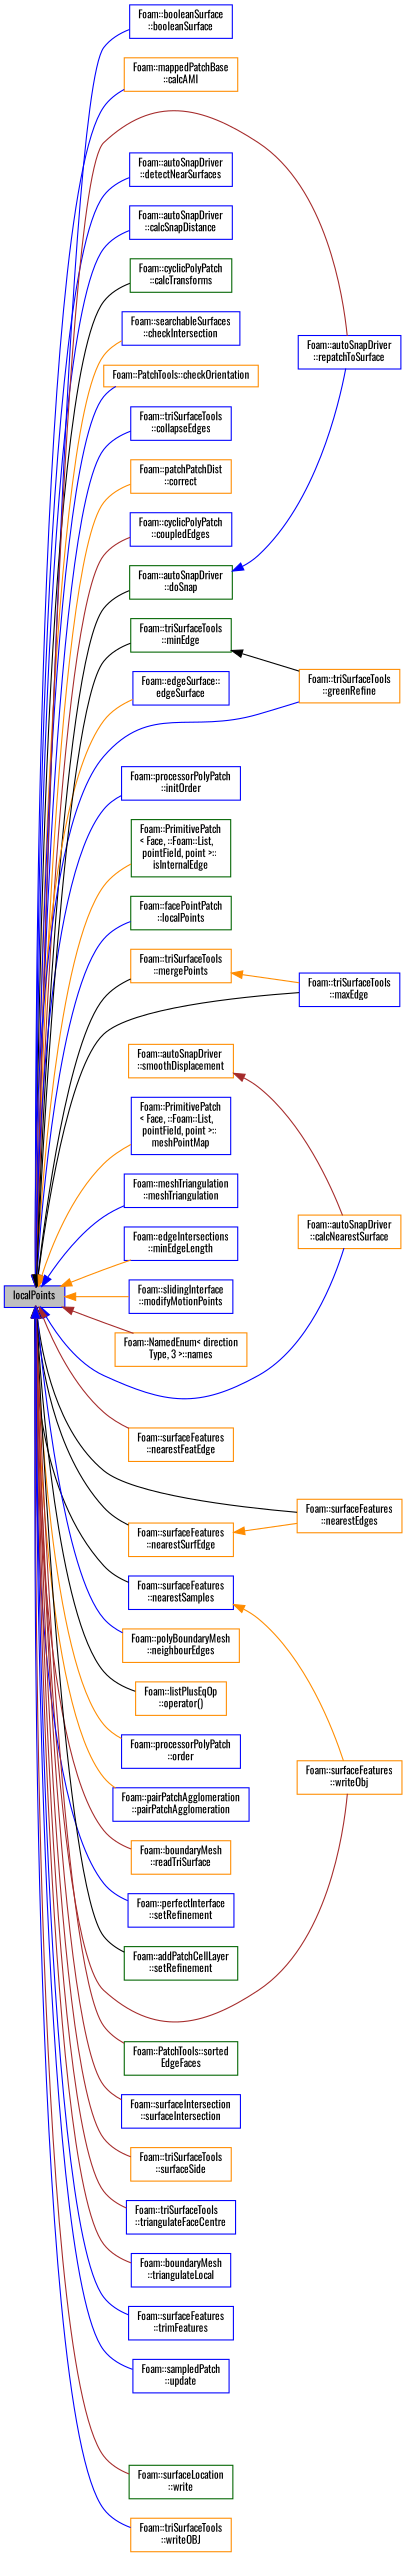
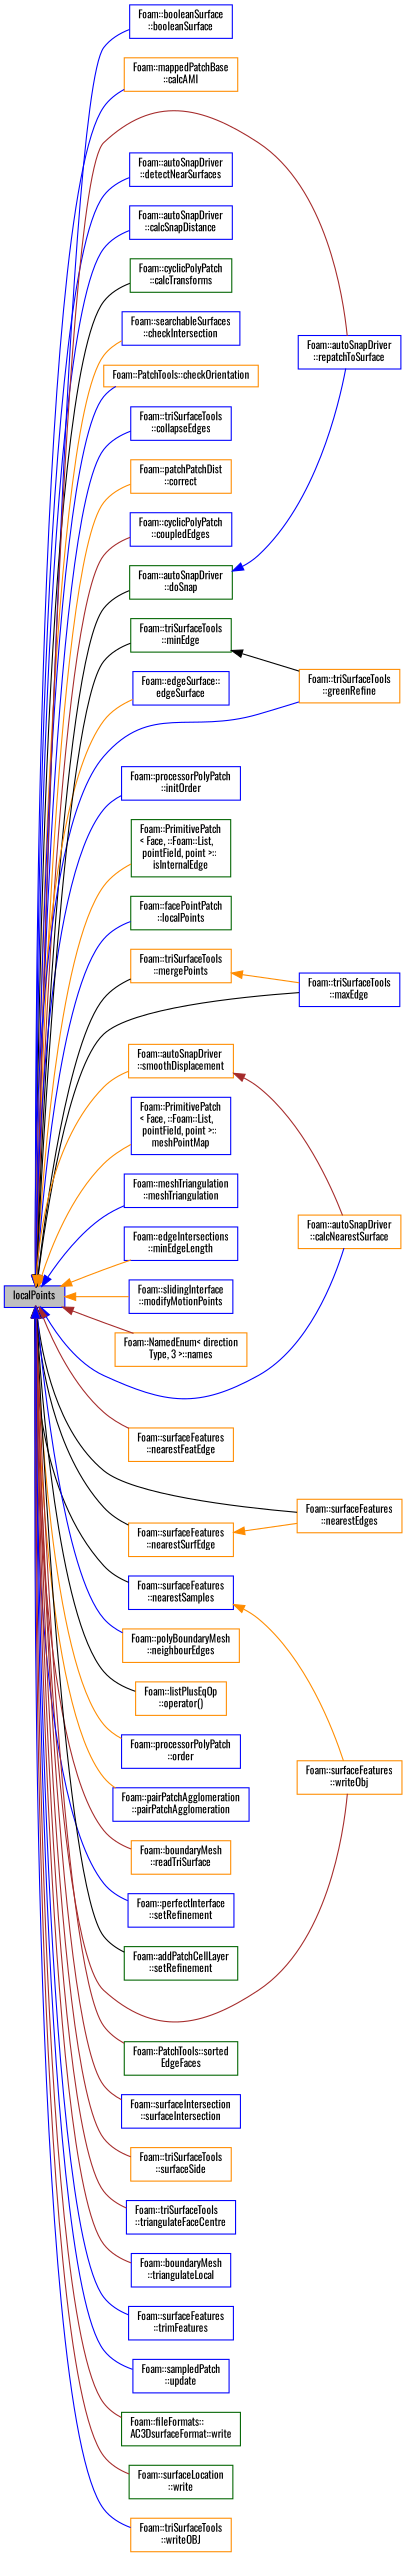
none -> (69, 1140)
none -> (181, 2429)
